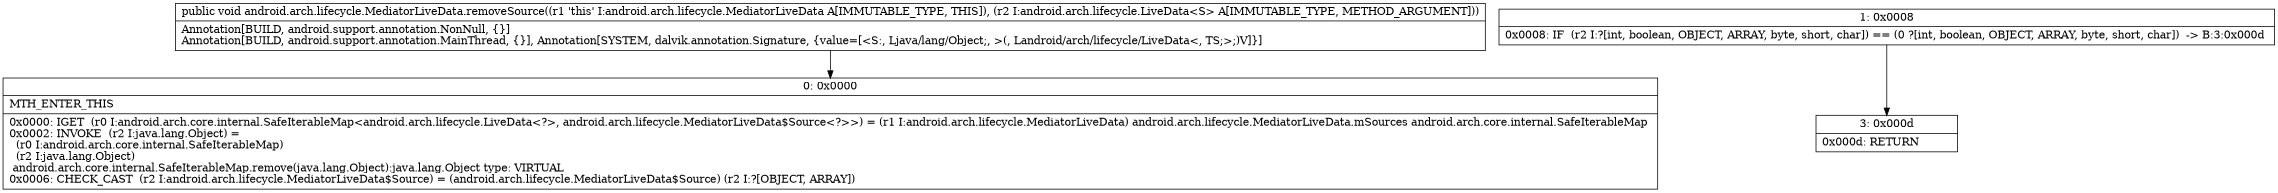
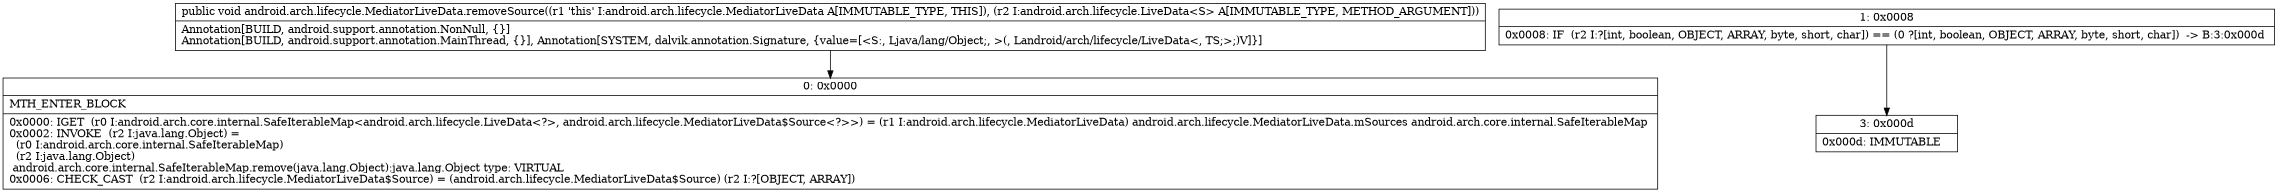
(62, 104) -> (68, 104)
(1876, 142) -> (1887, 142)
